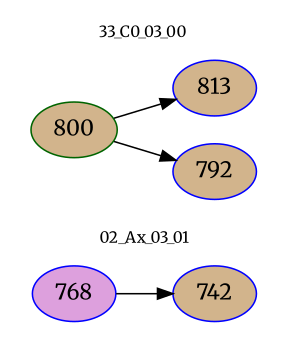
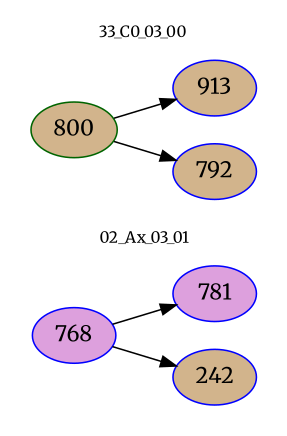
(215, 88) -> (215, 88)
none -> (215, 294)
(215, 294) -> (215, 377)
